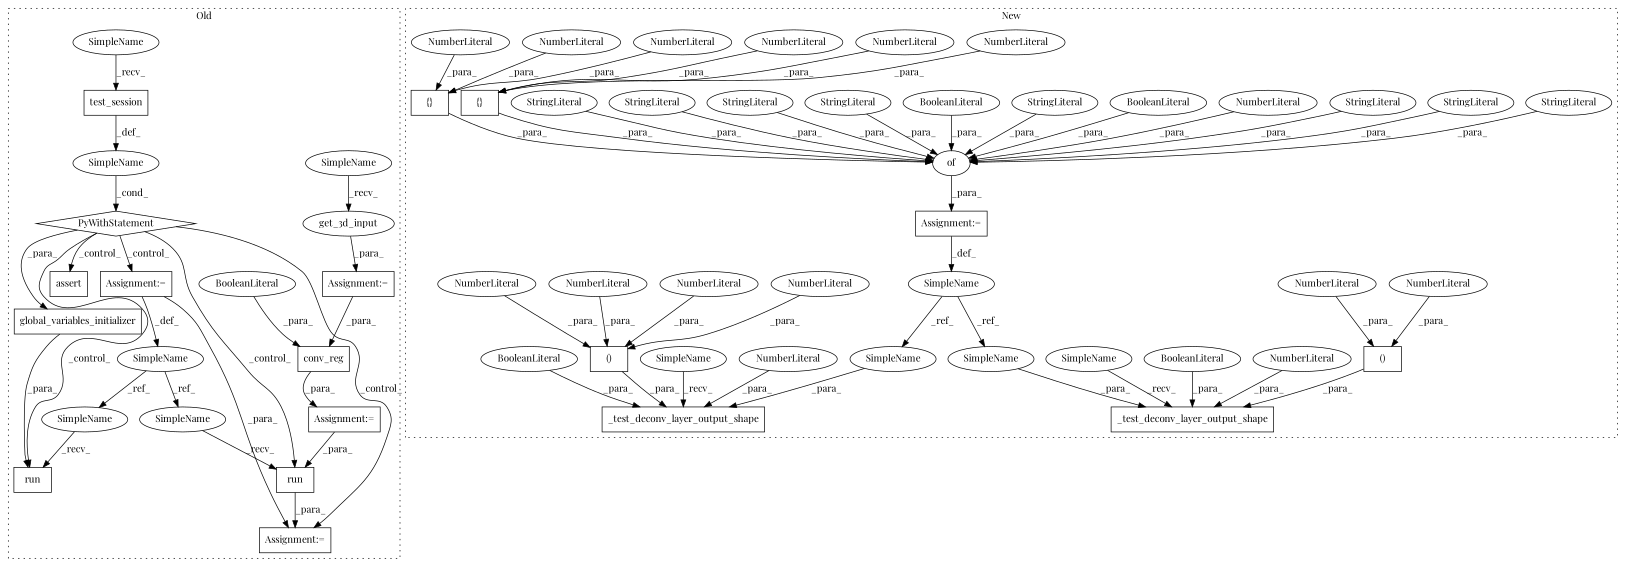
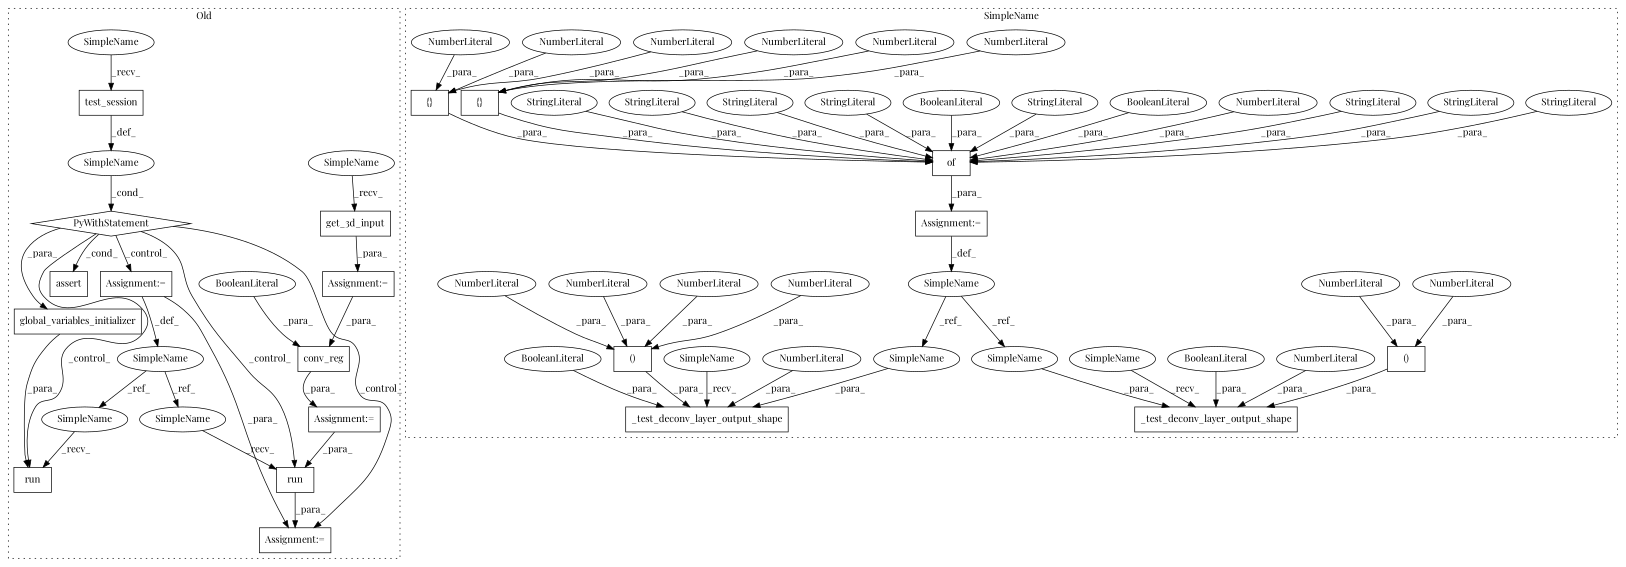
(1011, 16) -> (1011, 16)
(951, 163) -> (951, 163)
(349, 224) -> (356, 224)
(100, 254) -> (102, 254)
